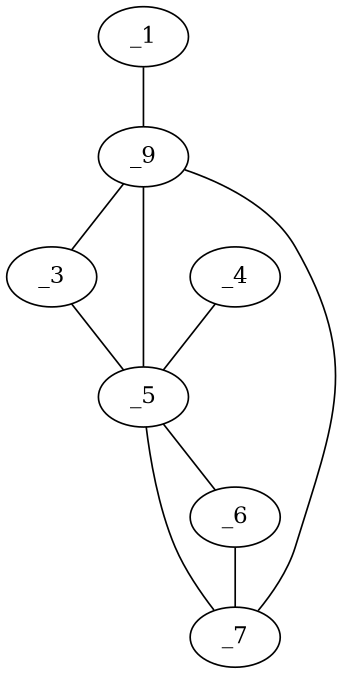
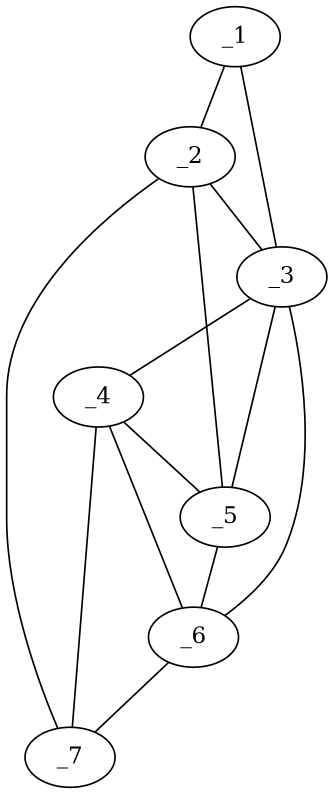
(143, 157) -> (190, 157)
none -> (259, 157)
none -> (190, 337)
none -> (303, 473)
none -> (146, 517)
(167, 524) -> (84, 577)
